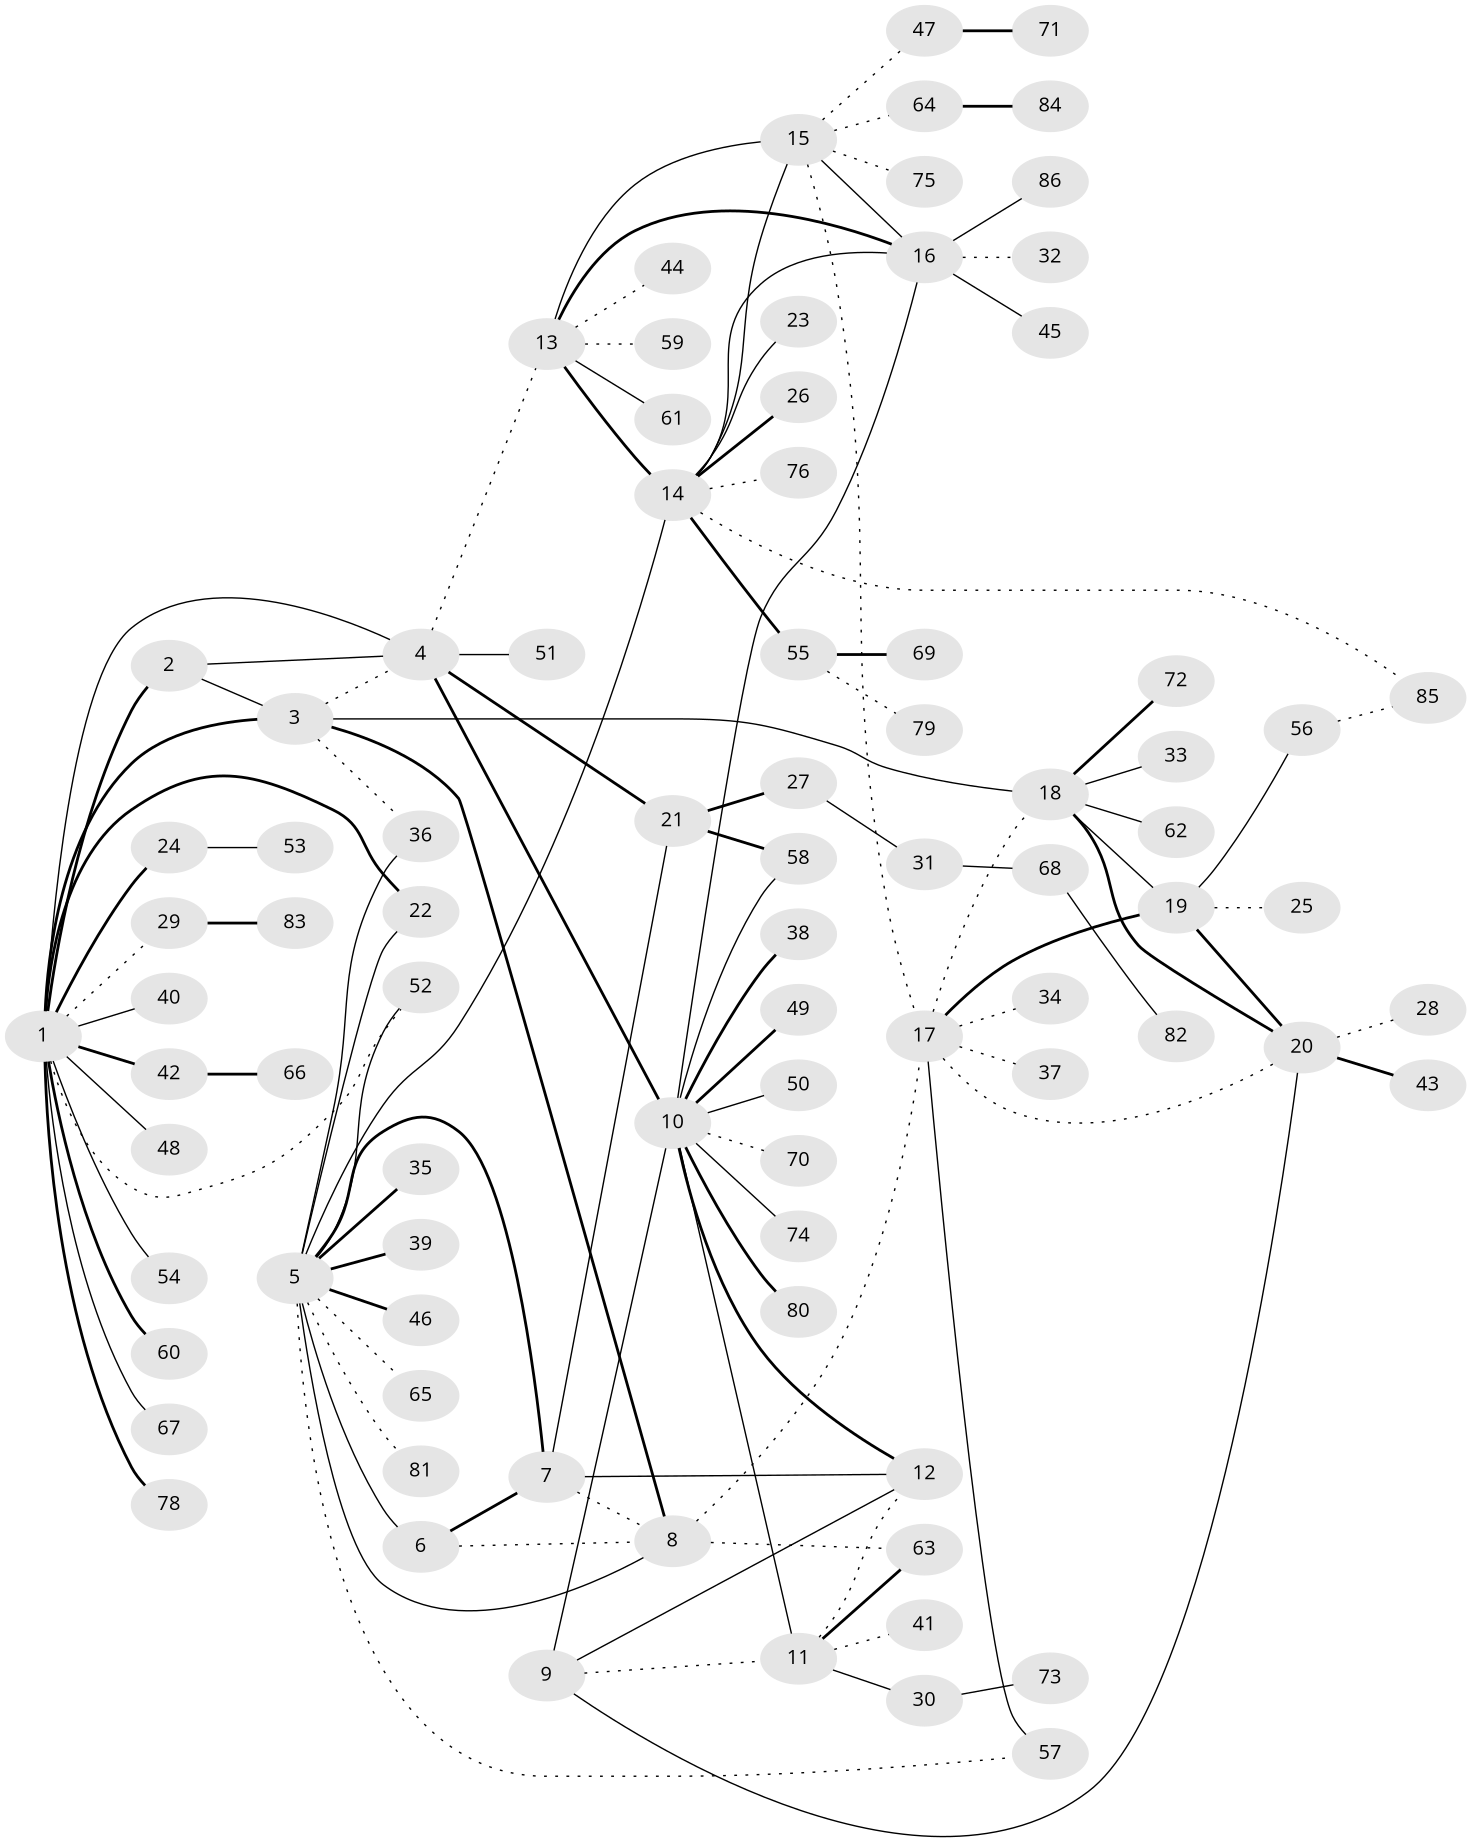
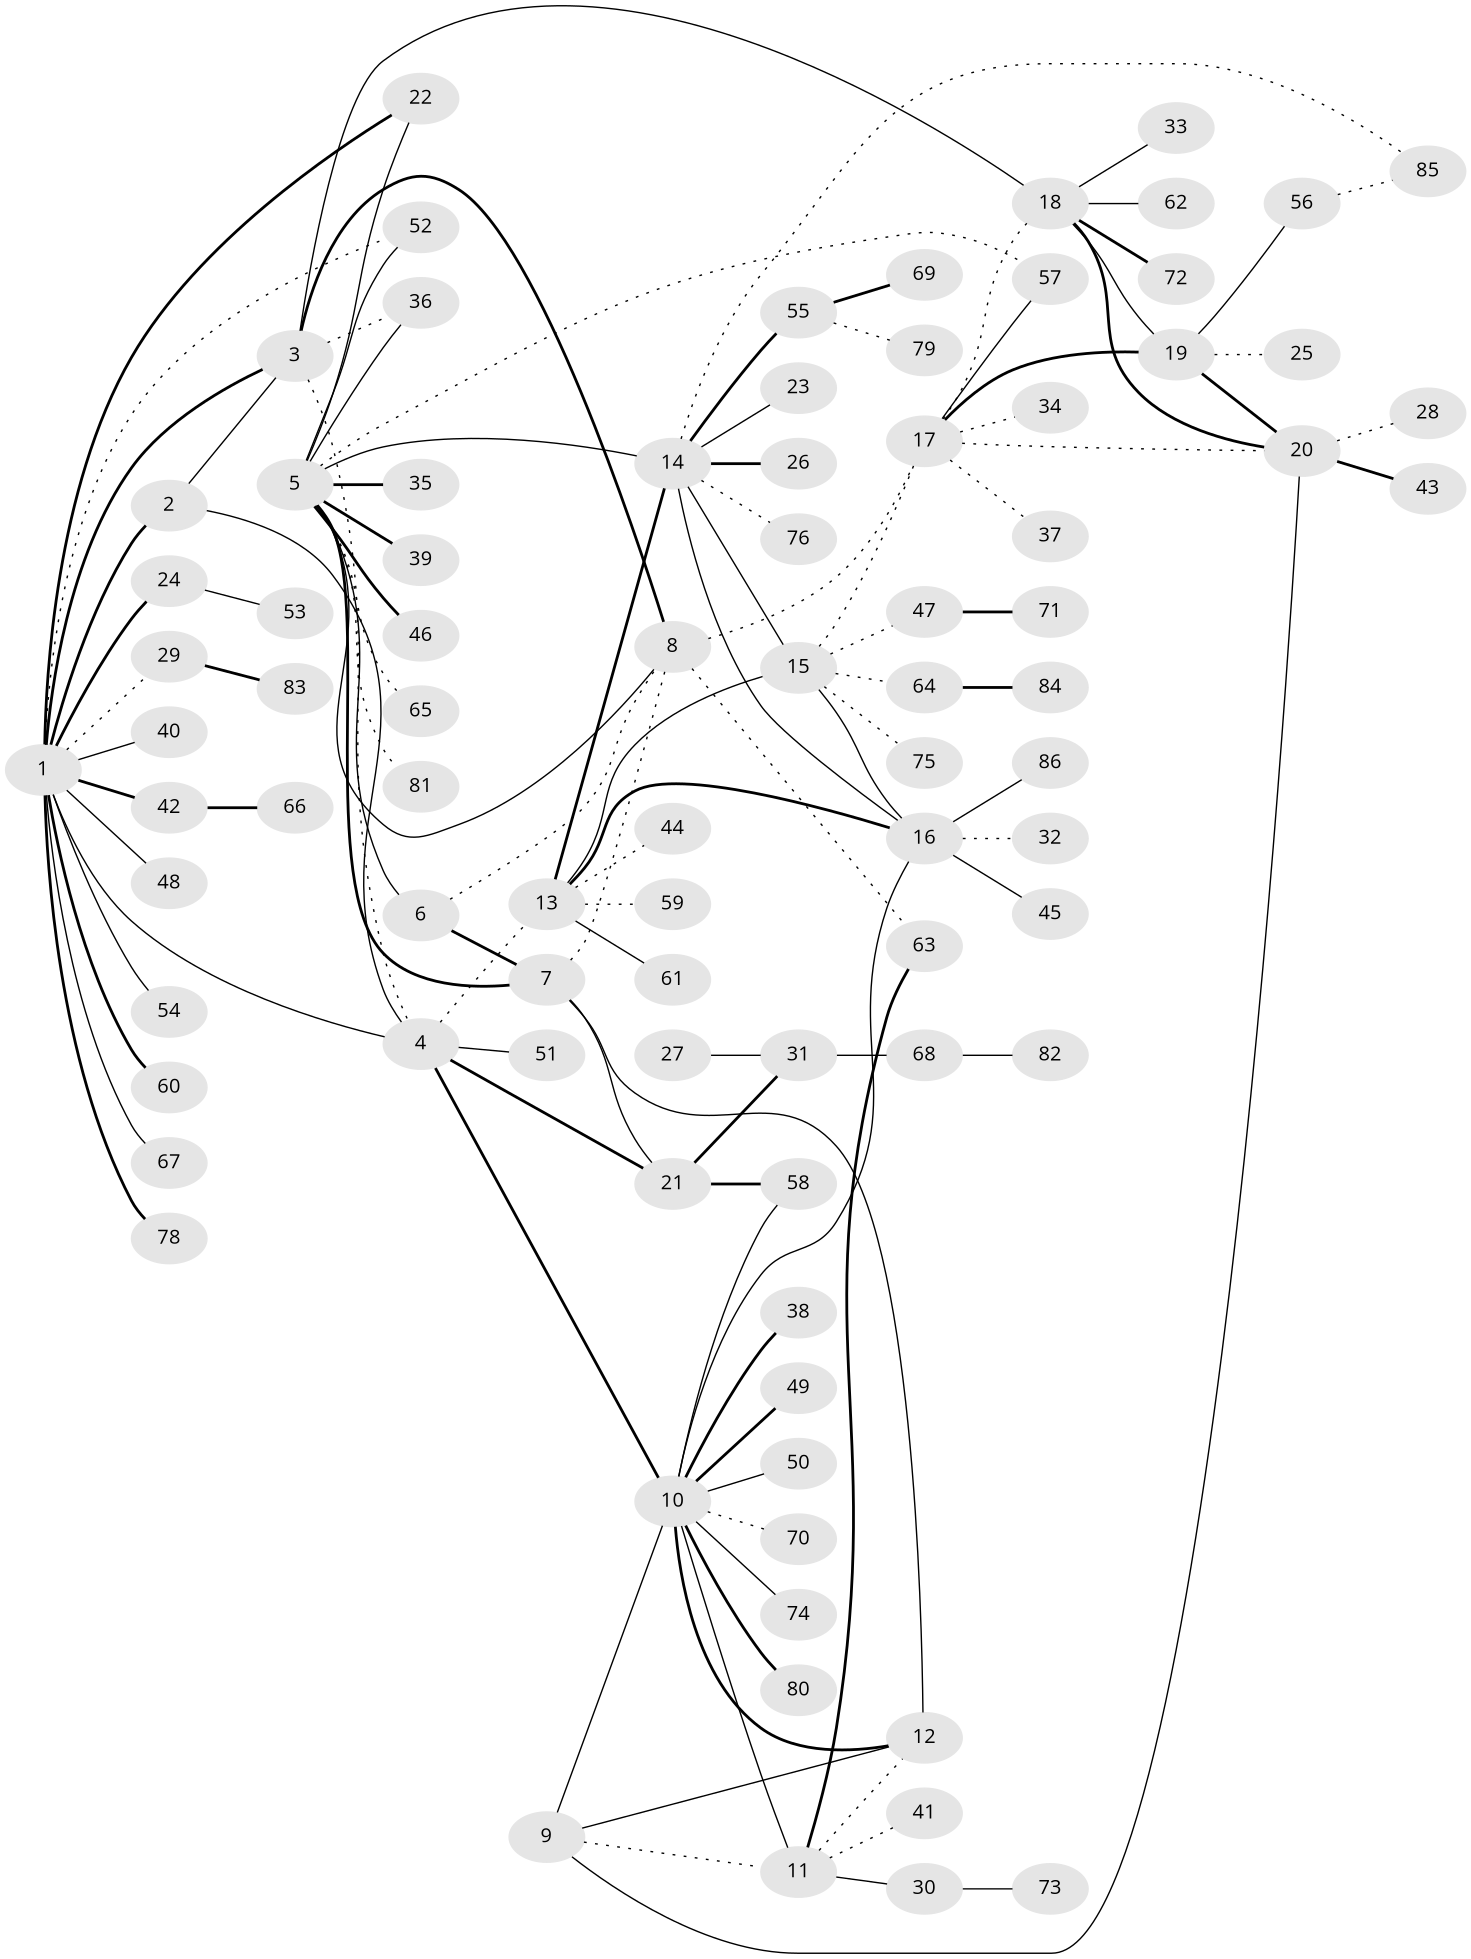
(736, 802) -> (732, 1124)
